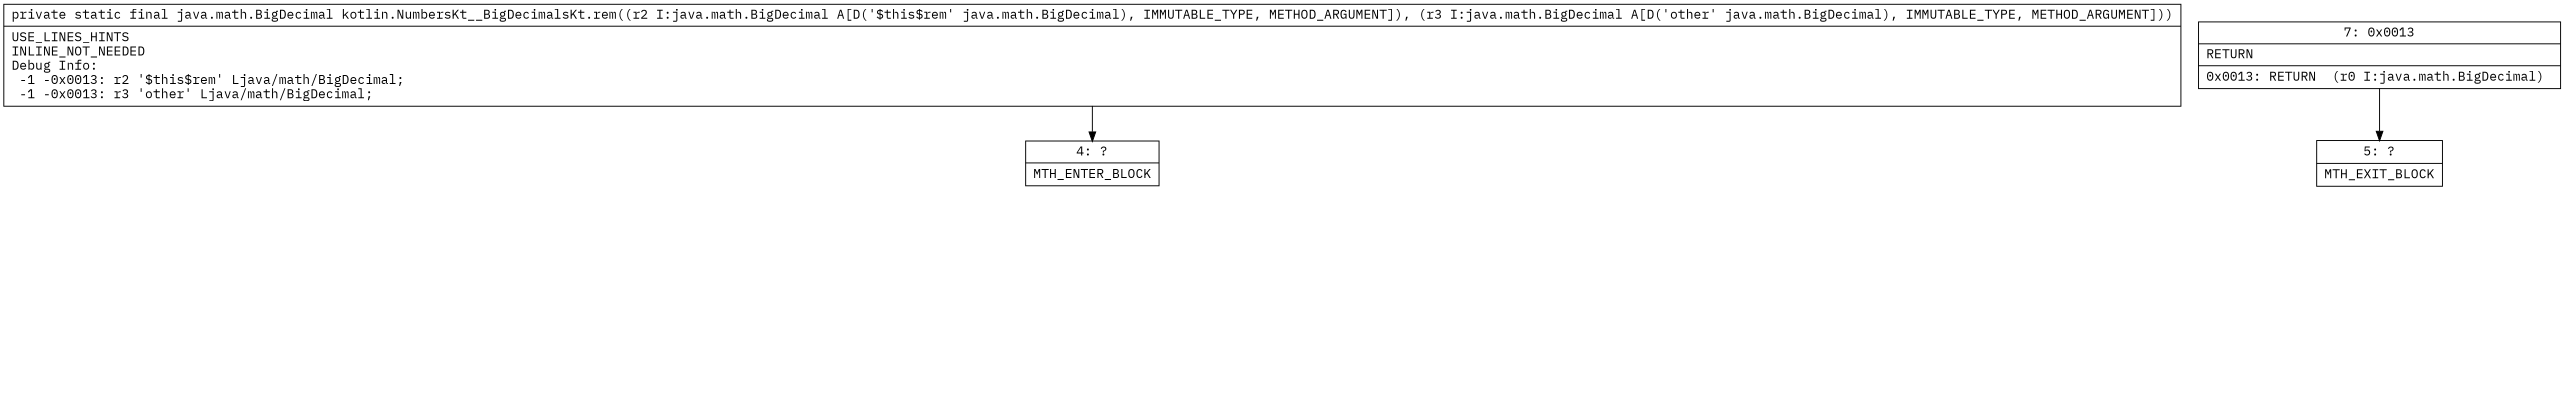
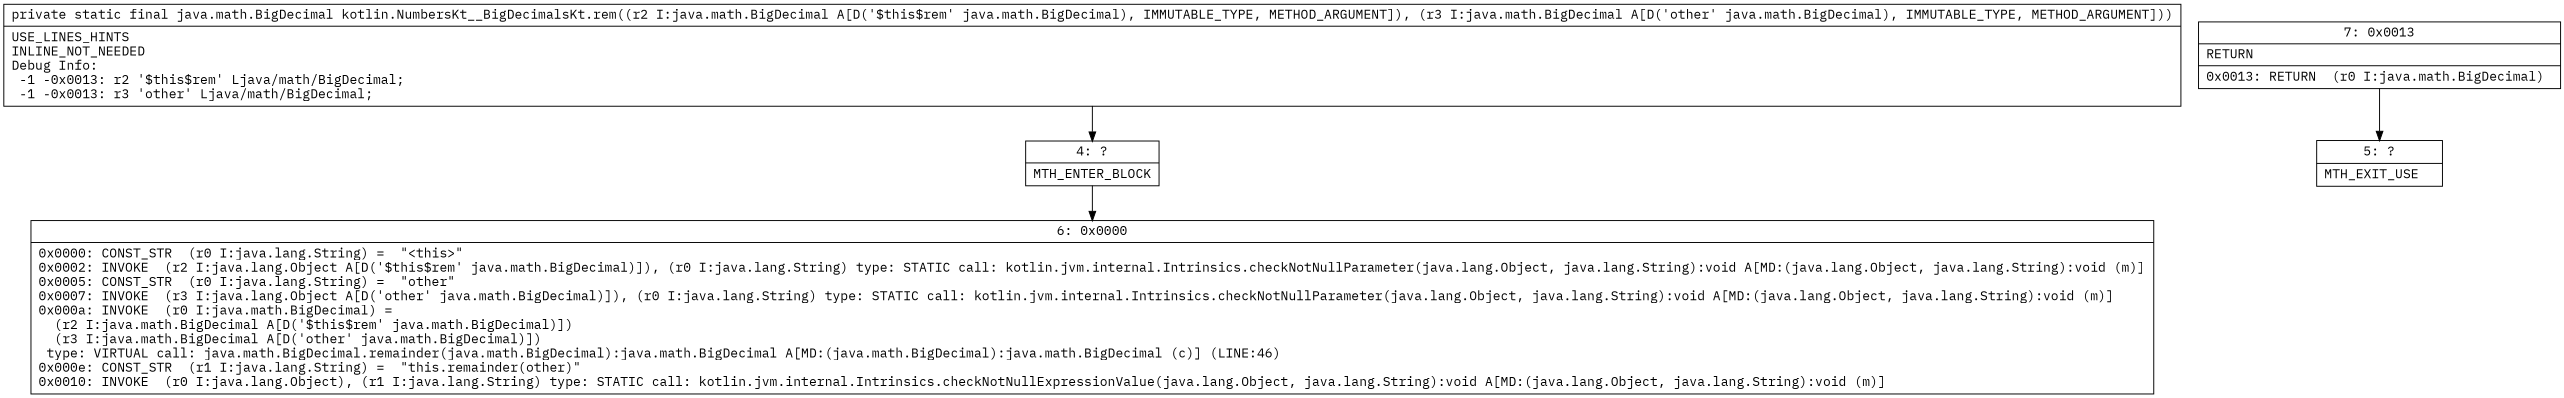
(2380, 174) -> (2372, 174)
none -> (1092, 307)
